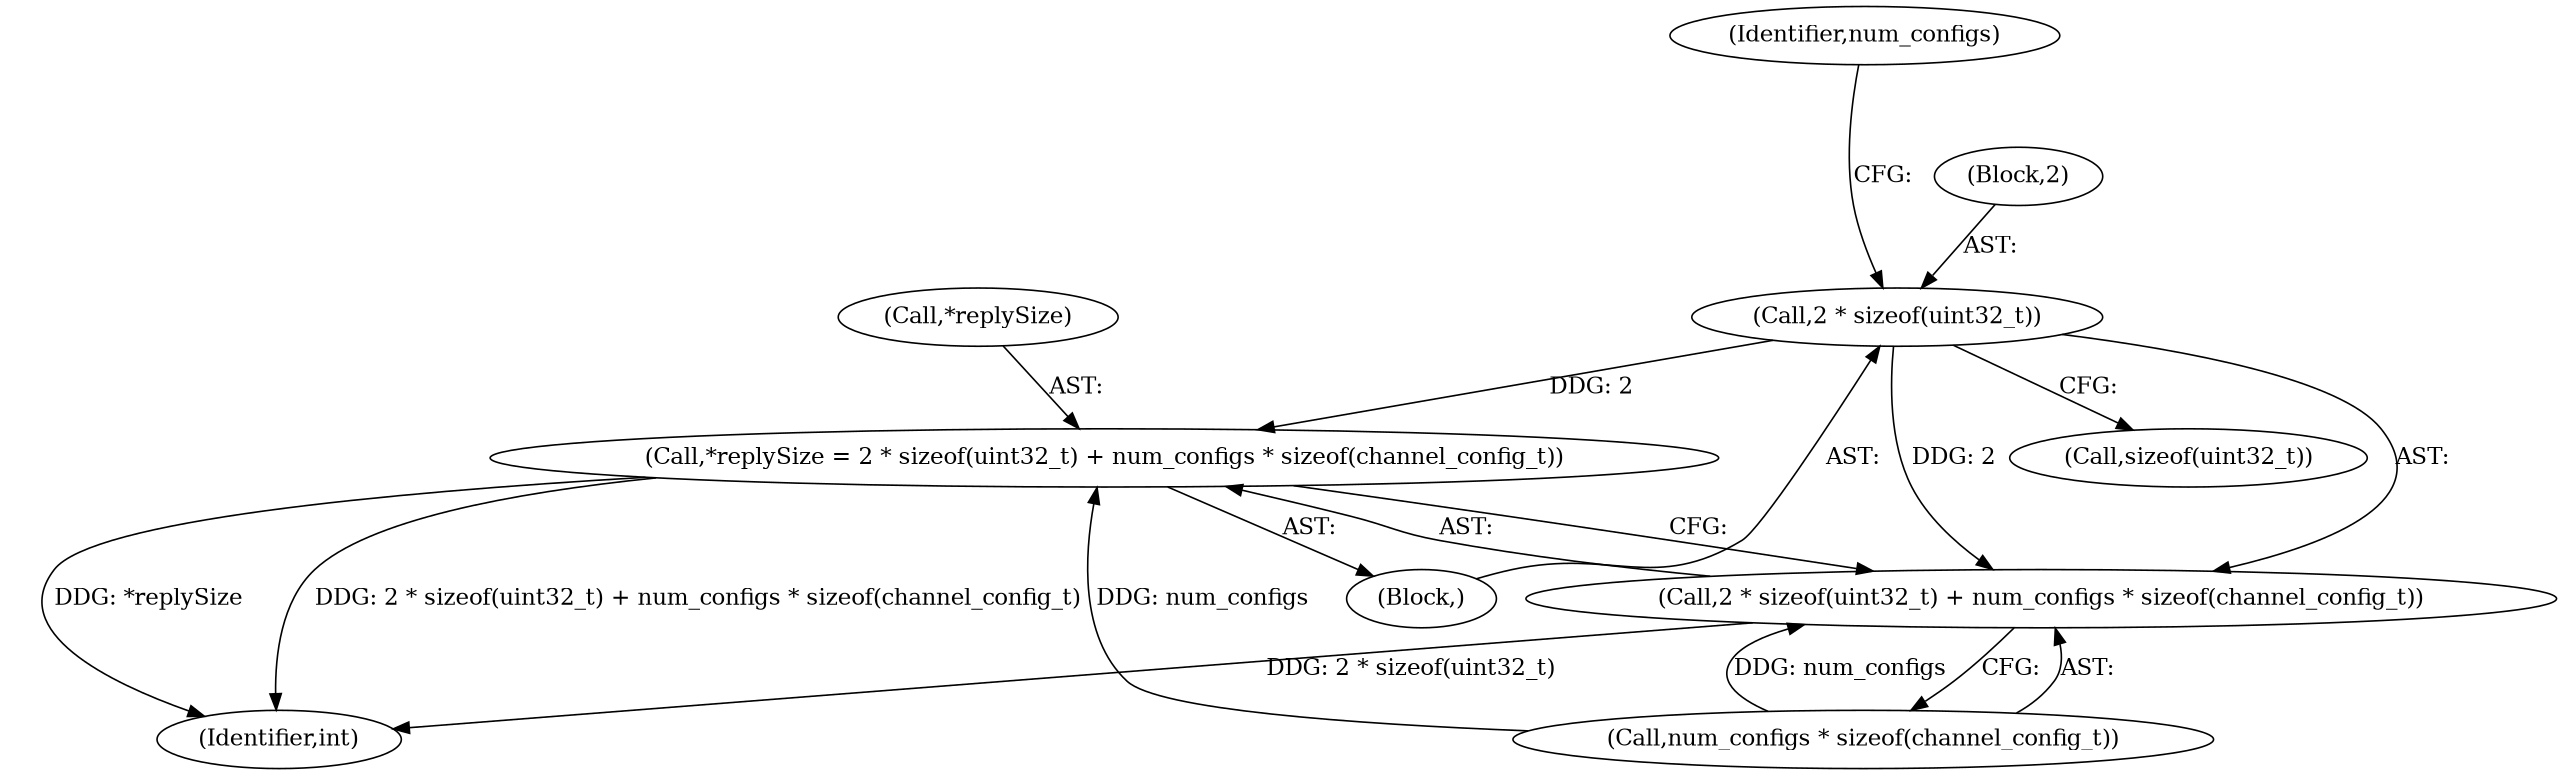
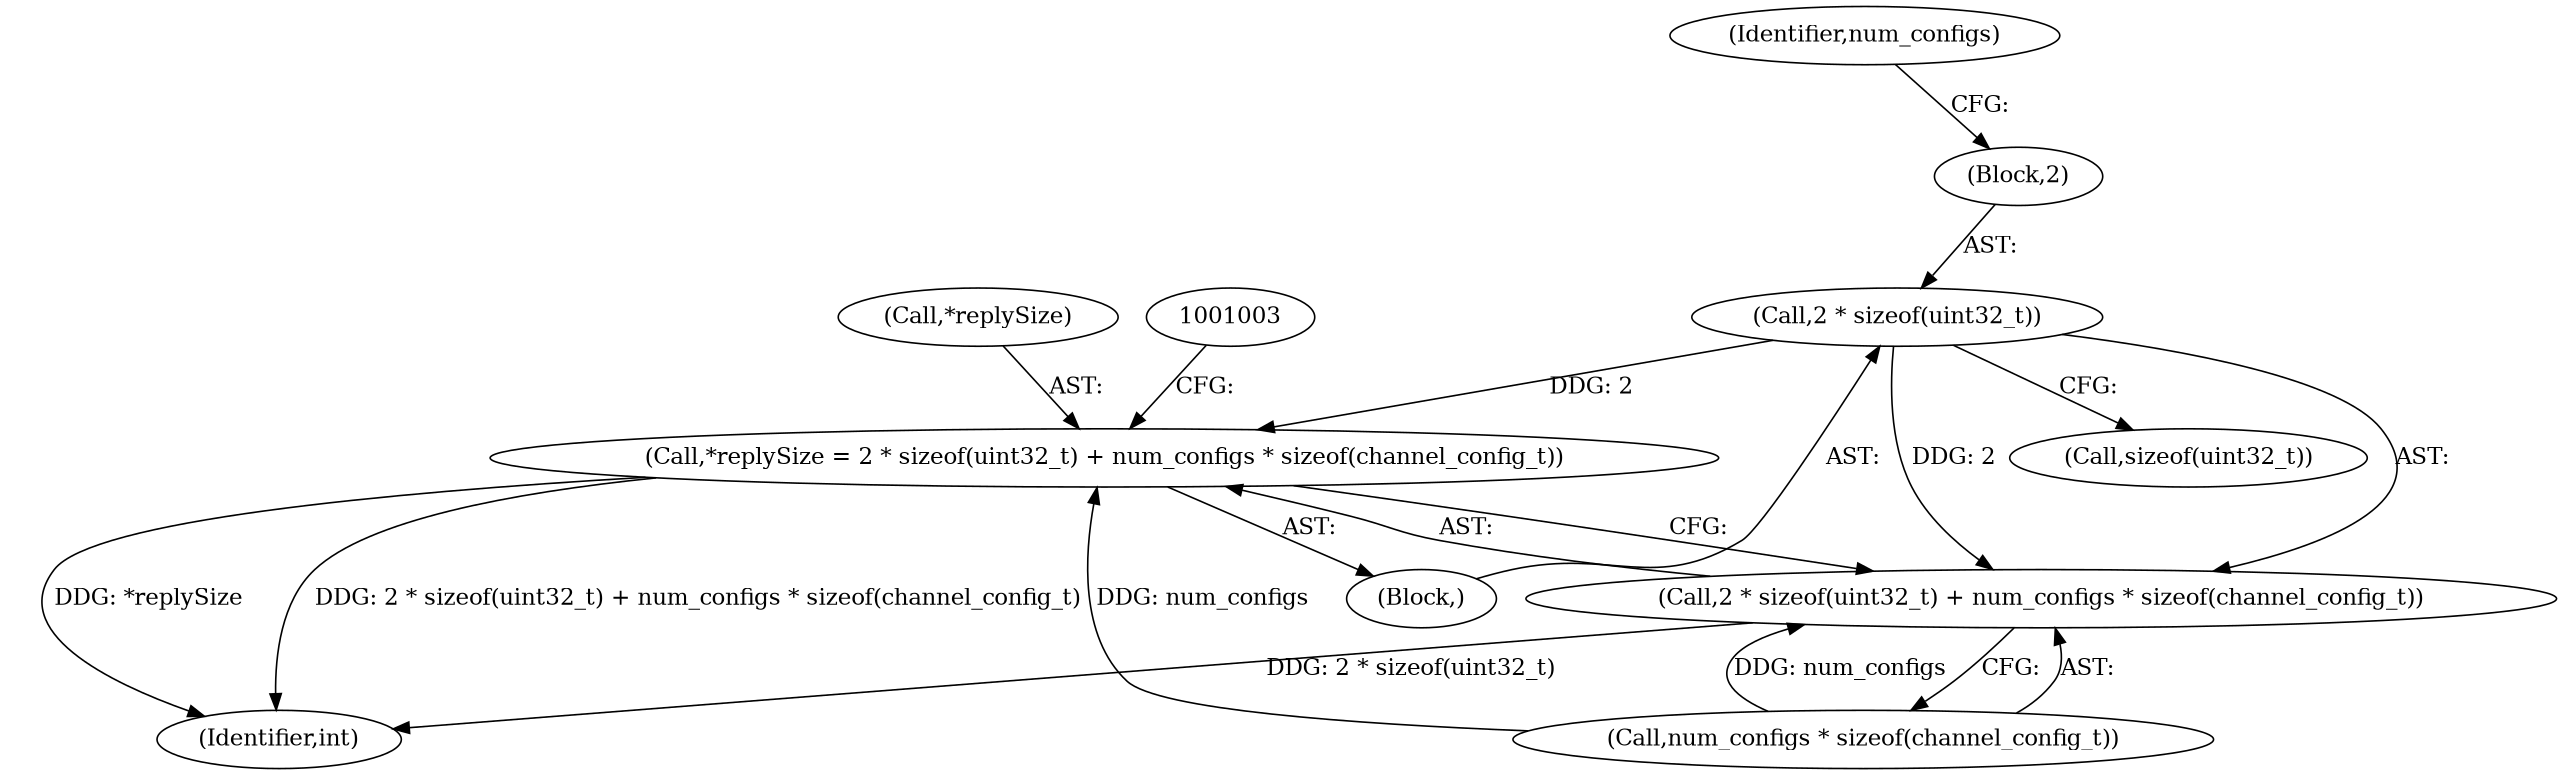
(1850, 171) -> (1936, 101)
none -> (1231, 317)
